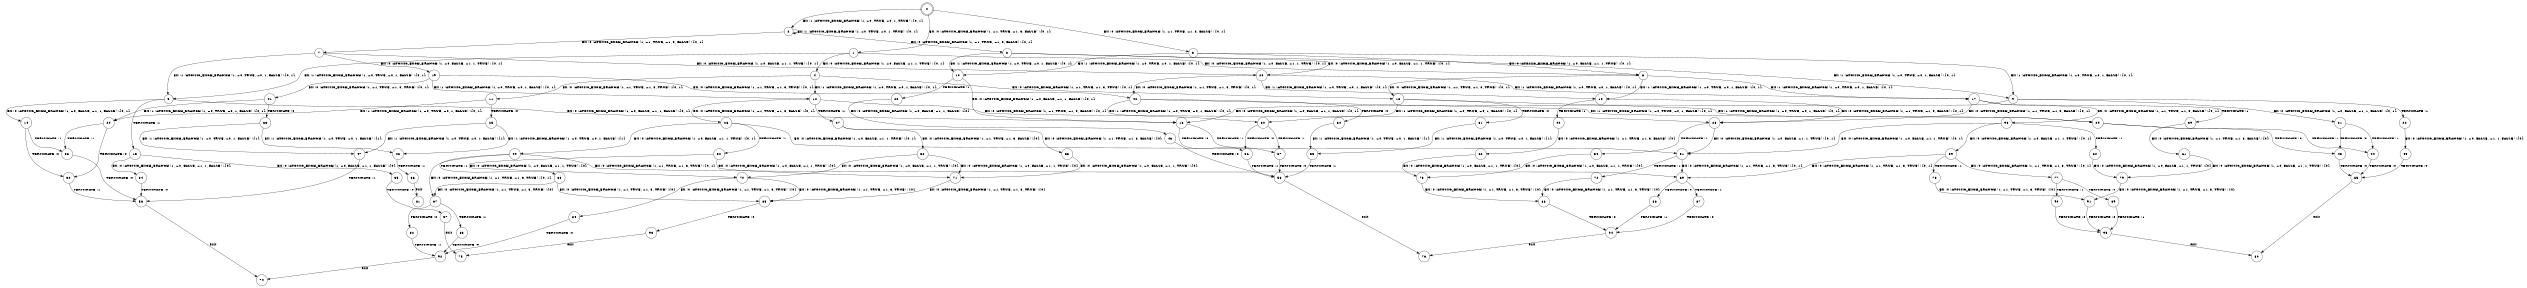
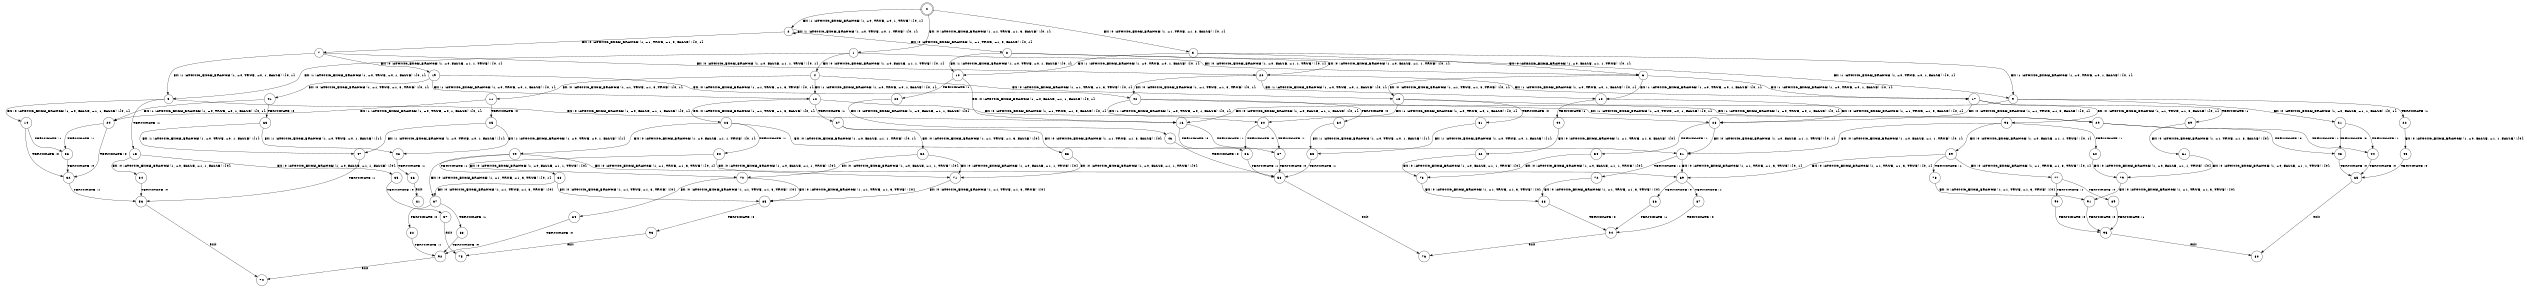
(102, 177) -> (67, 165)
